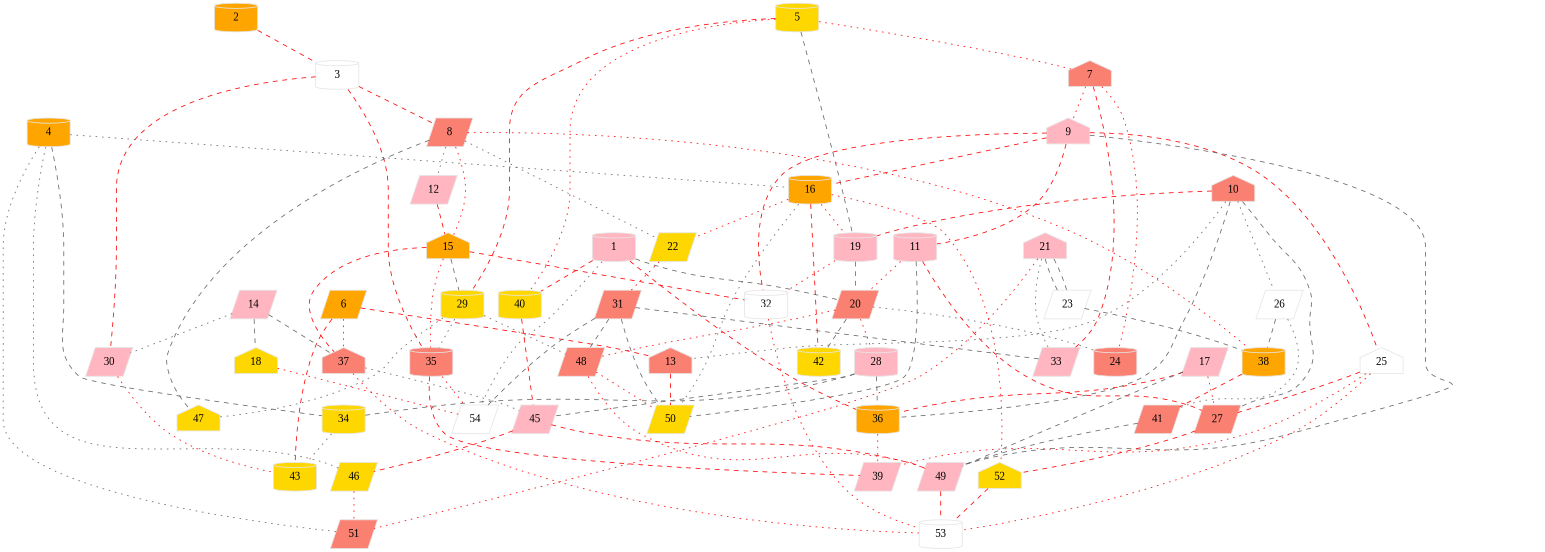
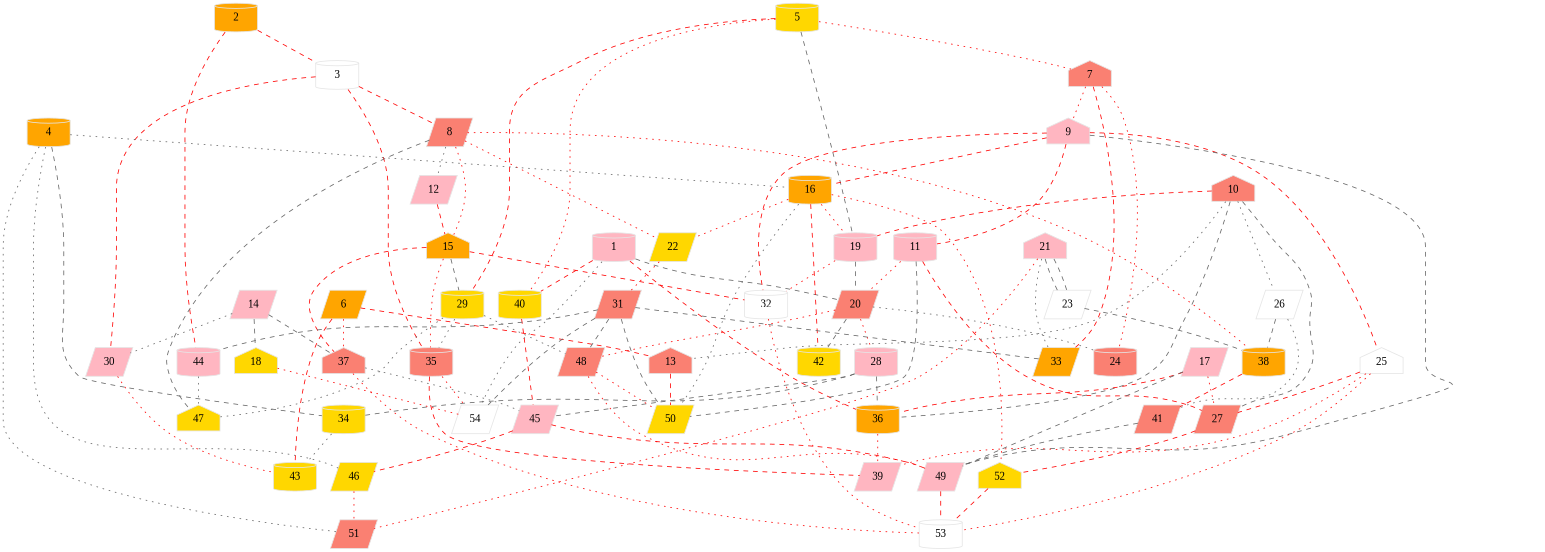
(561, 190) -> (561, 190)
none -> (199, 362)
(1056, 362) -> (1056, 362)
